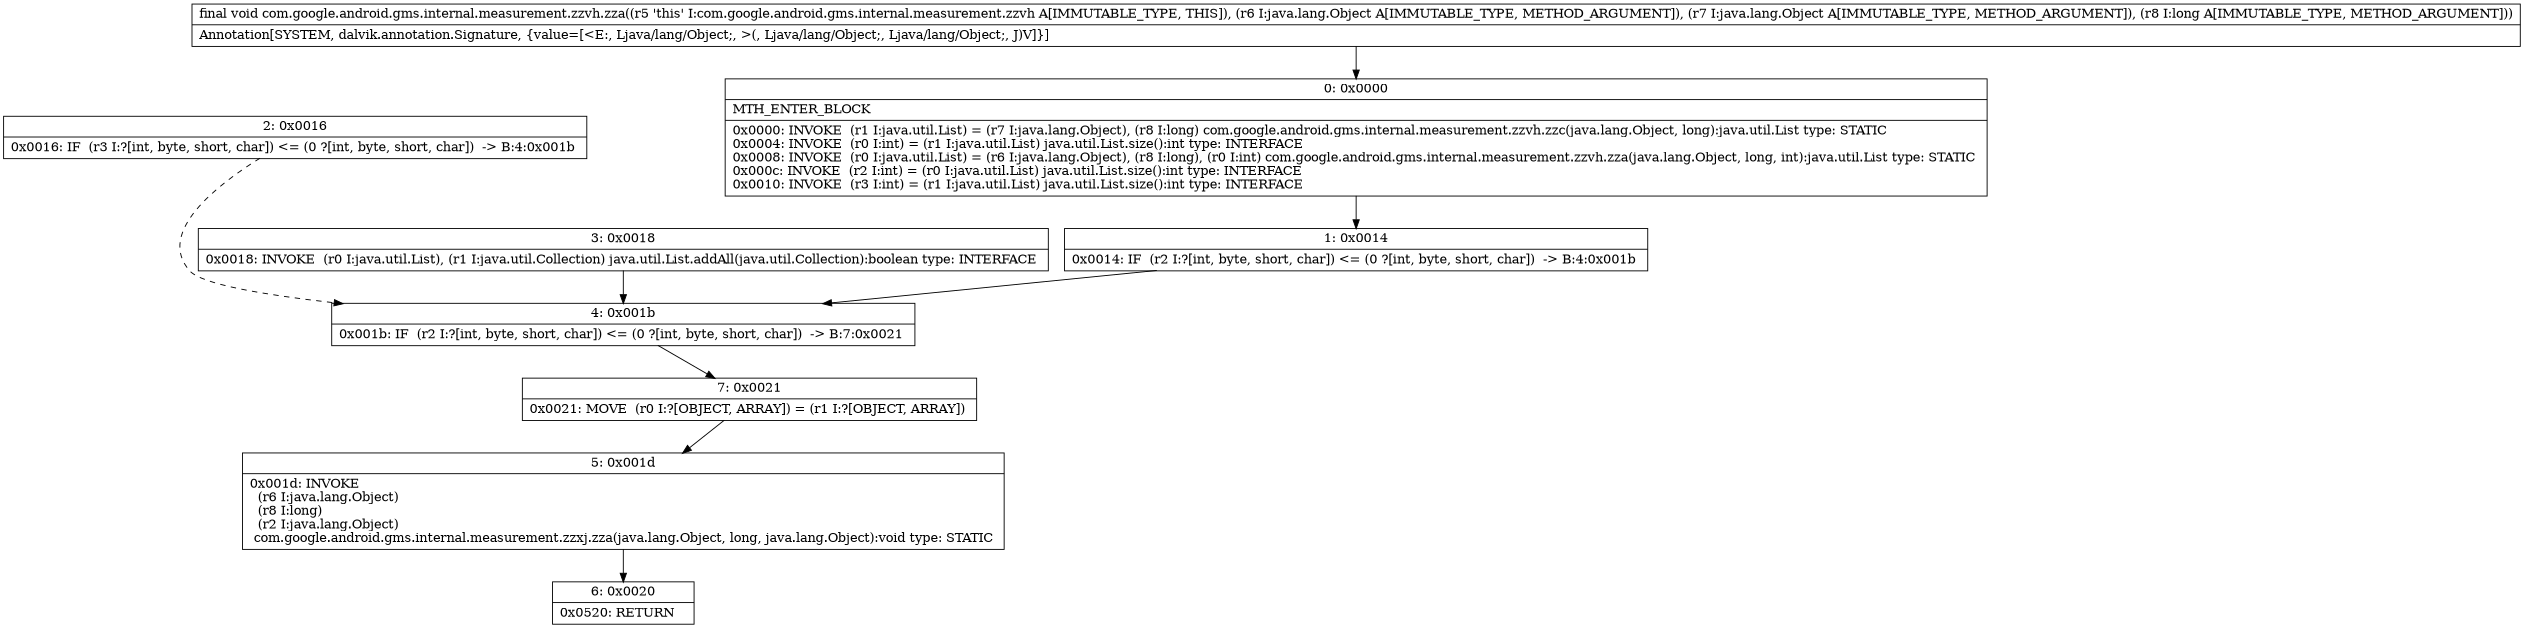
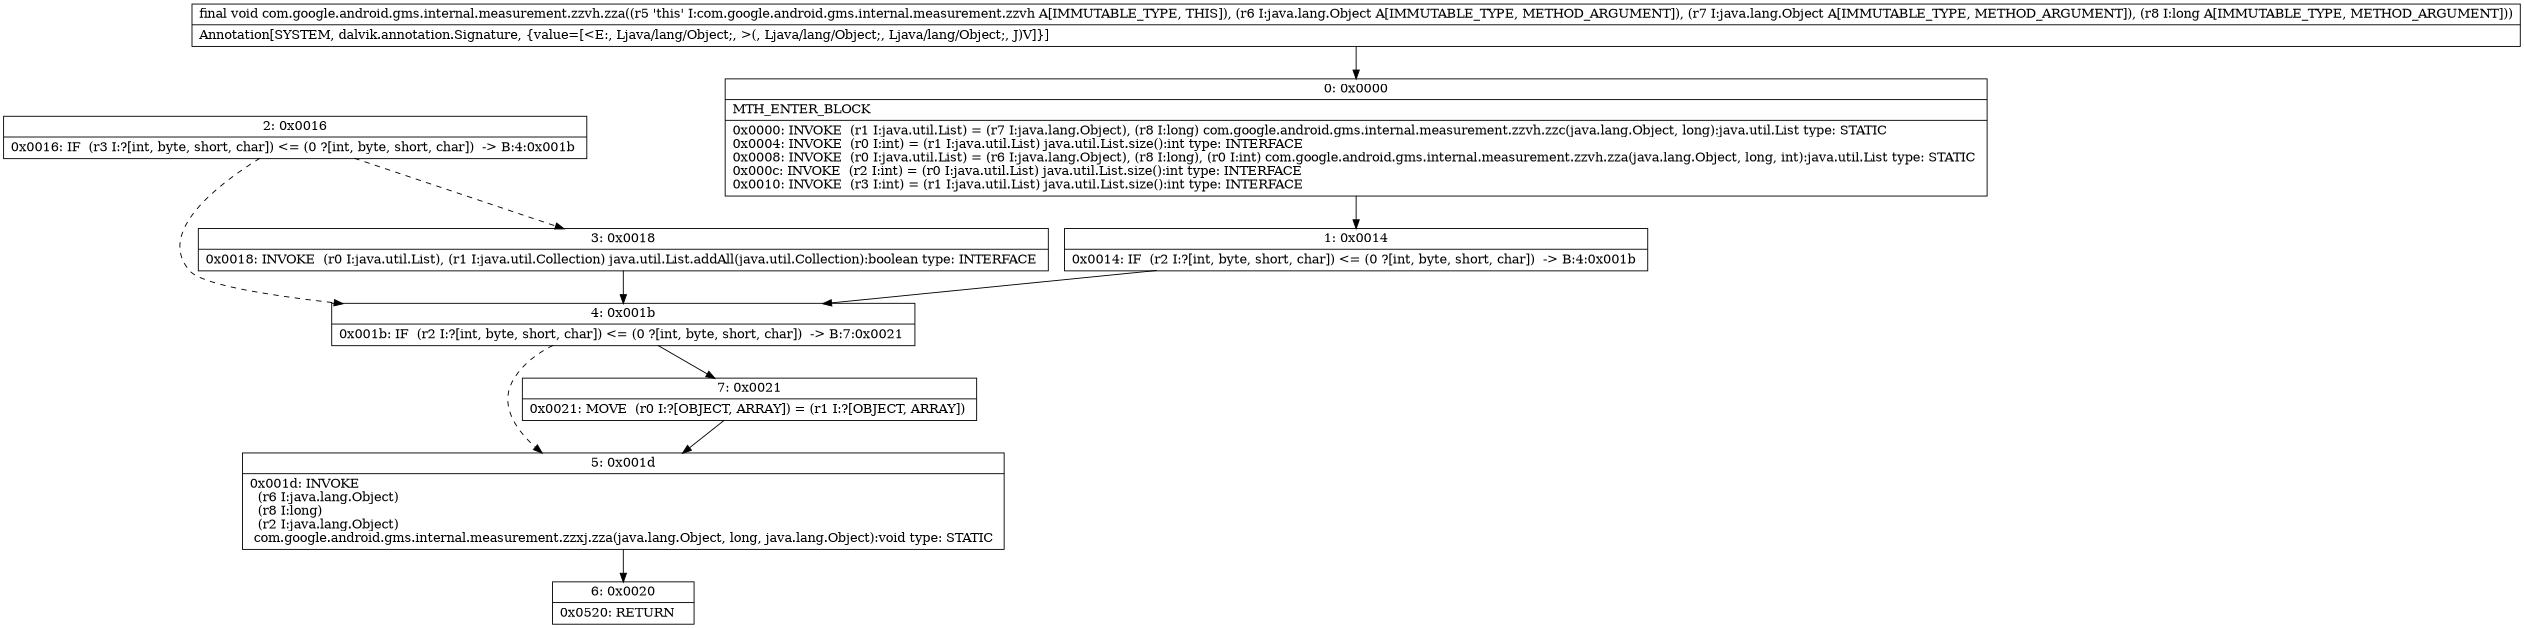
none -> (455, 192)
none -> (509, 391)
